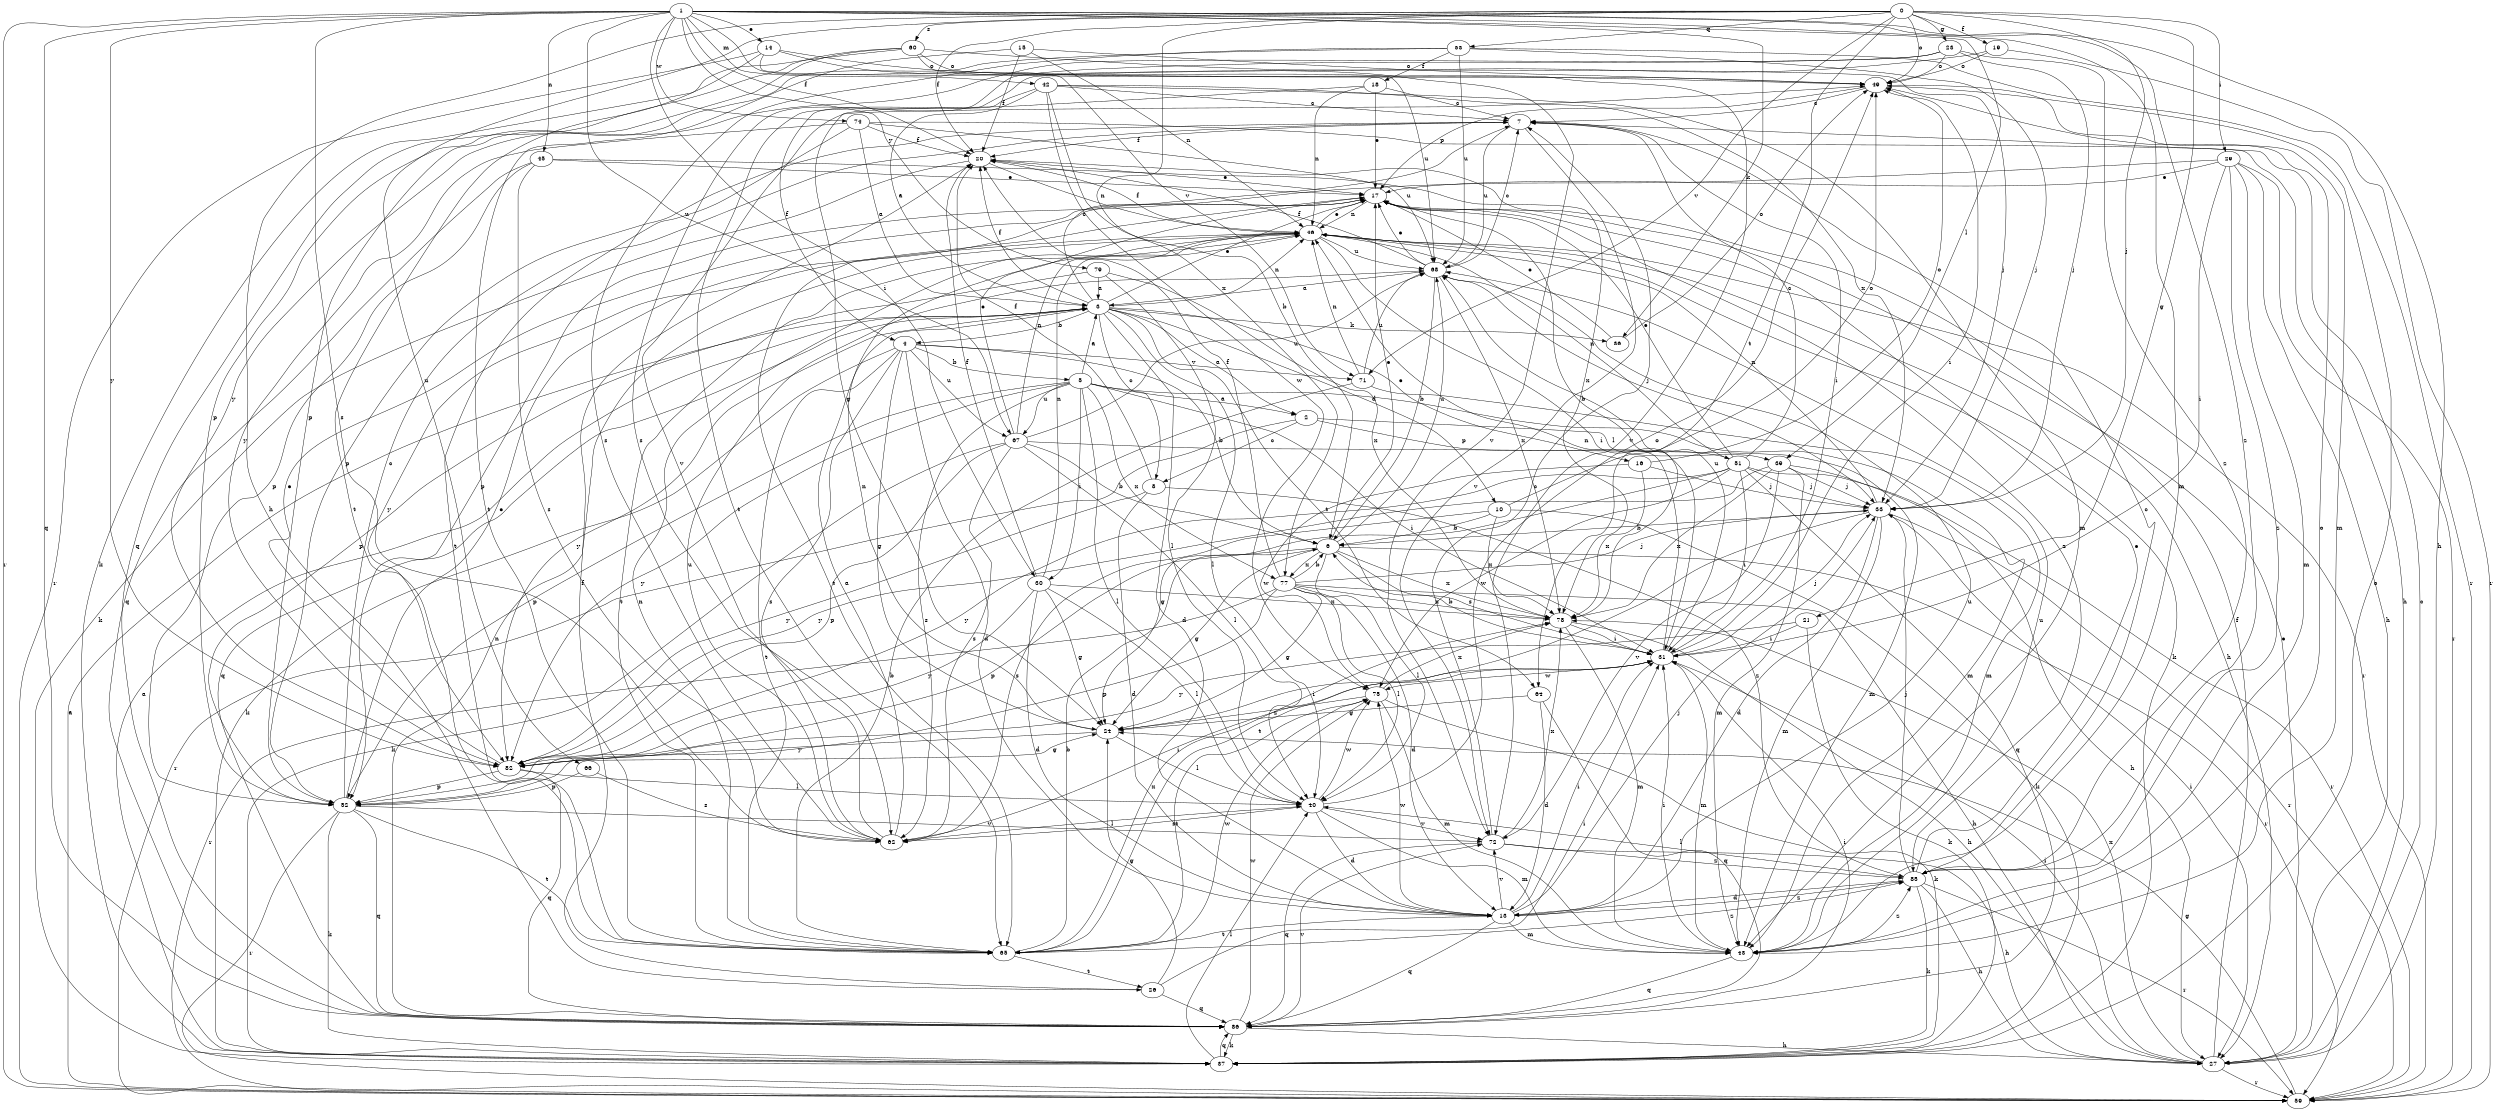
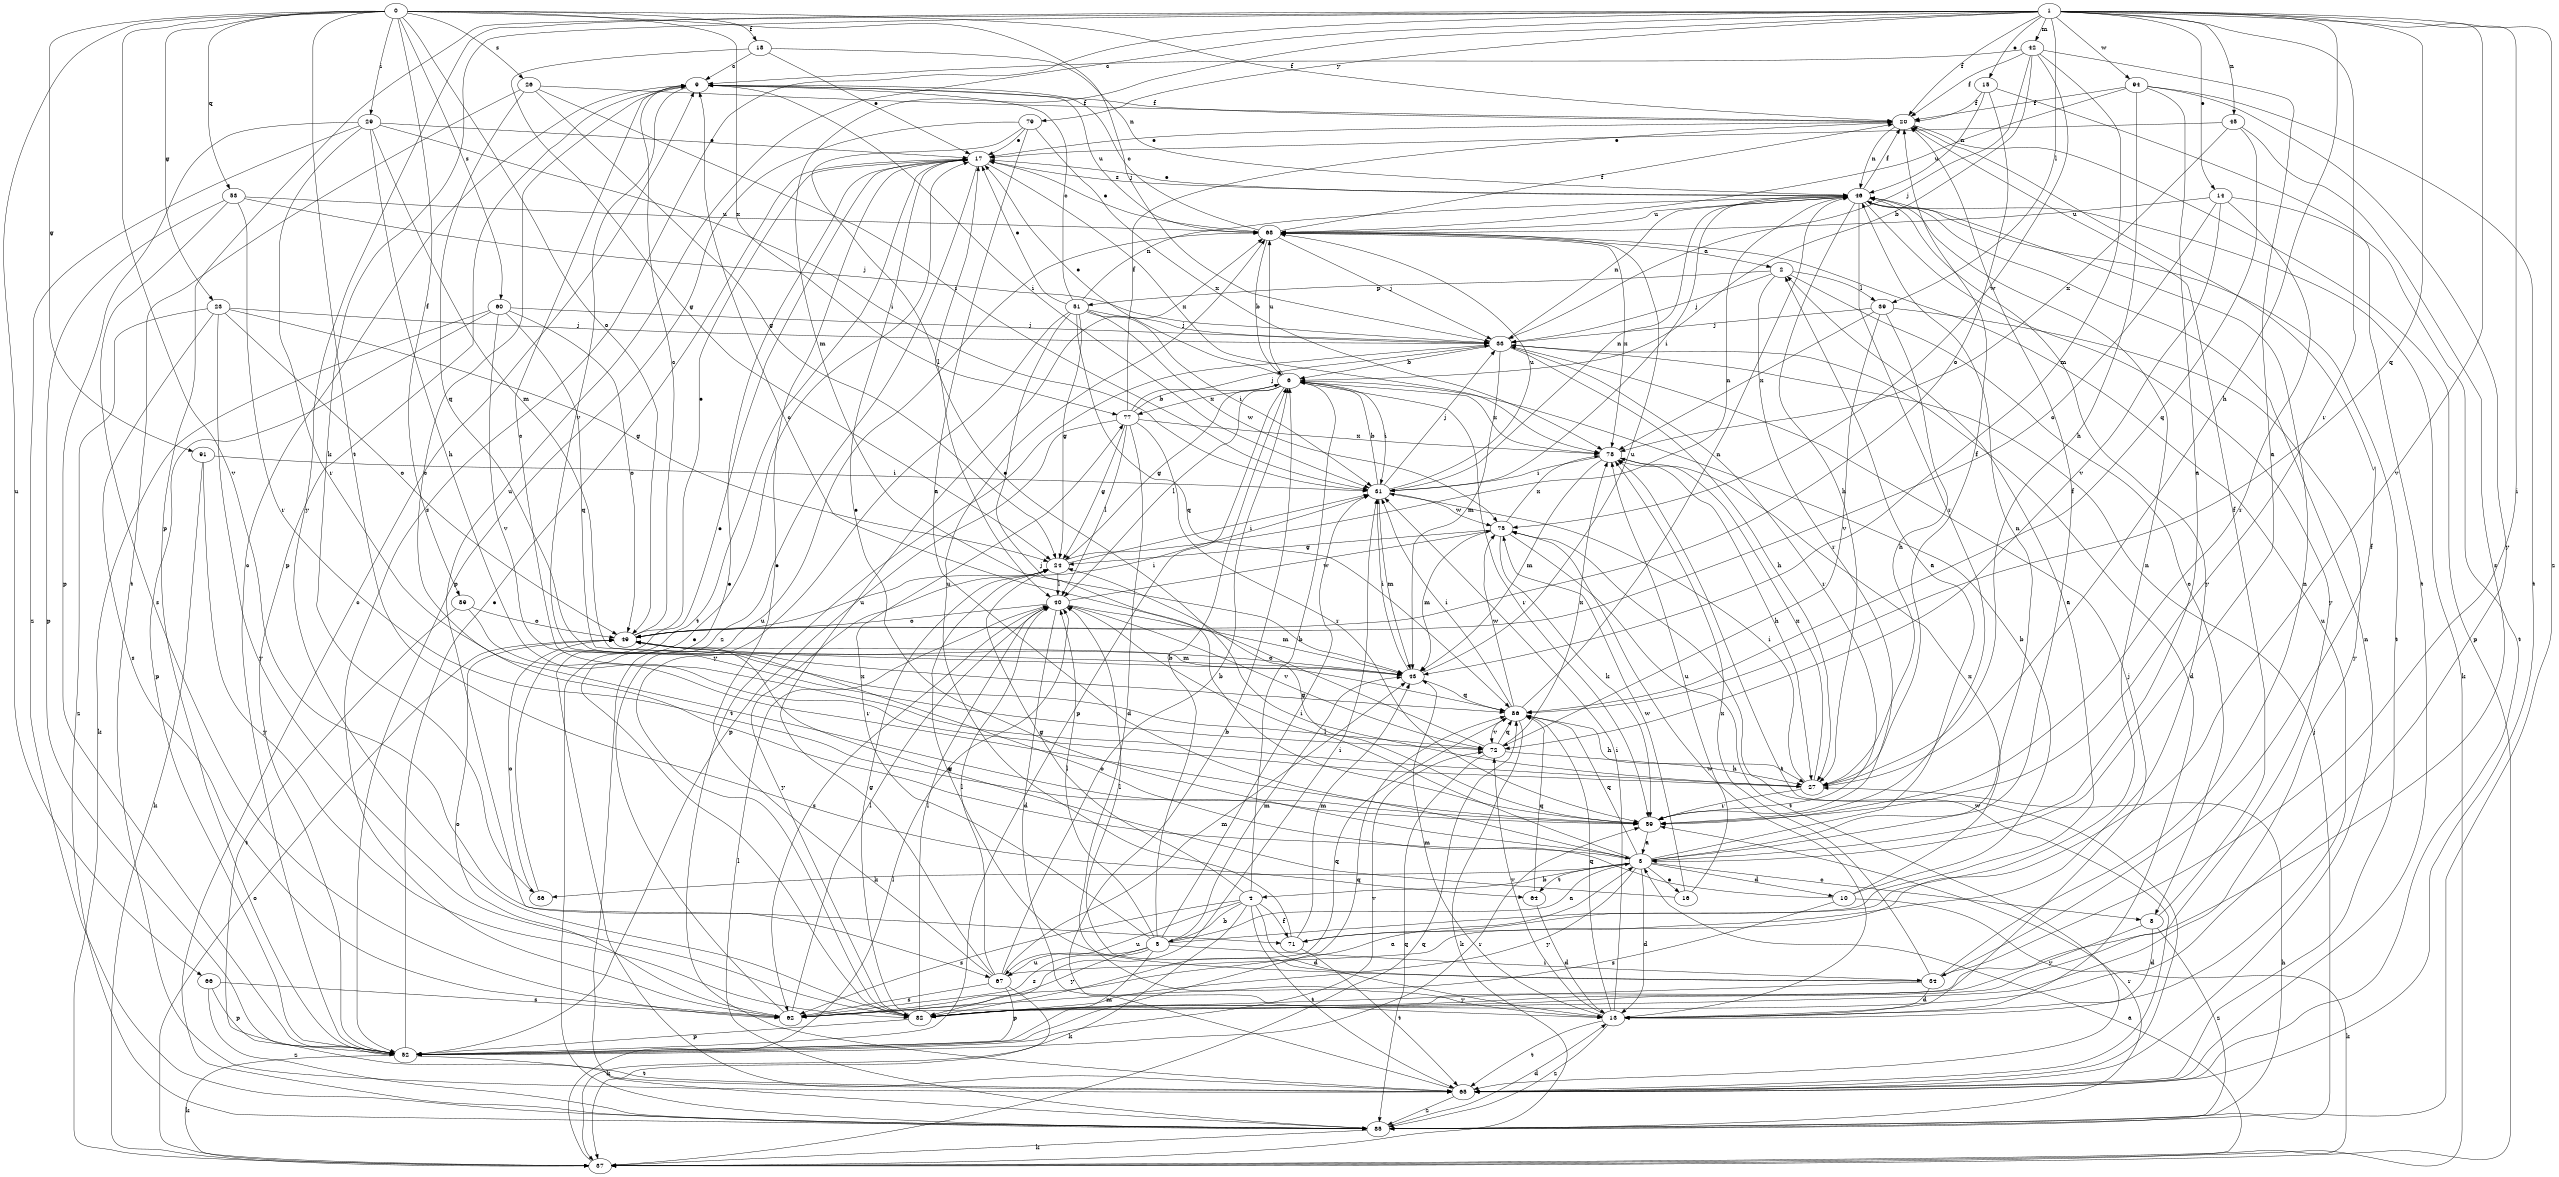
none -> (2012, 42)
(1997, 48) -> (463, 603)
(1419, 66) -> (654, 16)
(858, 122) -> (2137, 85)
(1519, 122) -> (697, 85)
(797, 133) -> (1967, 78)
(1442, 140) -> (701, 399)
none -> (1010, 143)
(1353, 214) -> (1117, 177)
(1277, 288) -> (1610, 243)
(1863, 288) -> (1908, 196)
(1040, 325) -> (2207, 584)
(1194, 362) -> (1284, 921)
(1931, 378) -> (983, 575)
(1584, 399) -> (1185, 307)
(682, 464) -> (458, 825)
(1756, 492) -> (1645, 315)
(234, 505) -> (568, 22)
(271, 510) -> (498, 48)
(1608, 547) -> (1687, 677)
(1039, 584) -> (1933, 981)
(535, 602) -> (1109, 1000)
(1471, 602) -> (1386, 436)
(101, 621) -> (2476, 640)
(1807, 621) -> (203, 455)
(1848, 645) -> none
none -> (1182, 650)
(892, 676) -> (1400, 1018)
(1726, 692) -> none
(1275, 713) -> (1308, 547)
(1325, 713) -> (636, 439)
(1154, 787) -> (1782, 769)
(2191, 787) -> (1780, 566)
(2332, 787) -> (1042, 566)
(1716, 861) -> (1406, 944)
(1867, 937) -> (611, 1109)
(1076, 971) -> (231, 1063)
(1937, 1012) -> (1589, 668)
